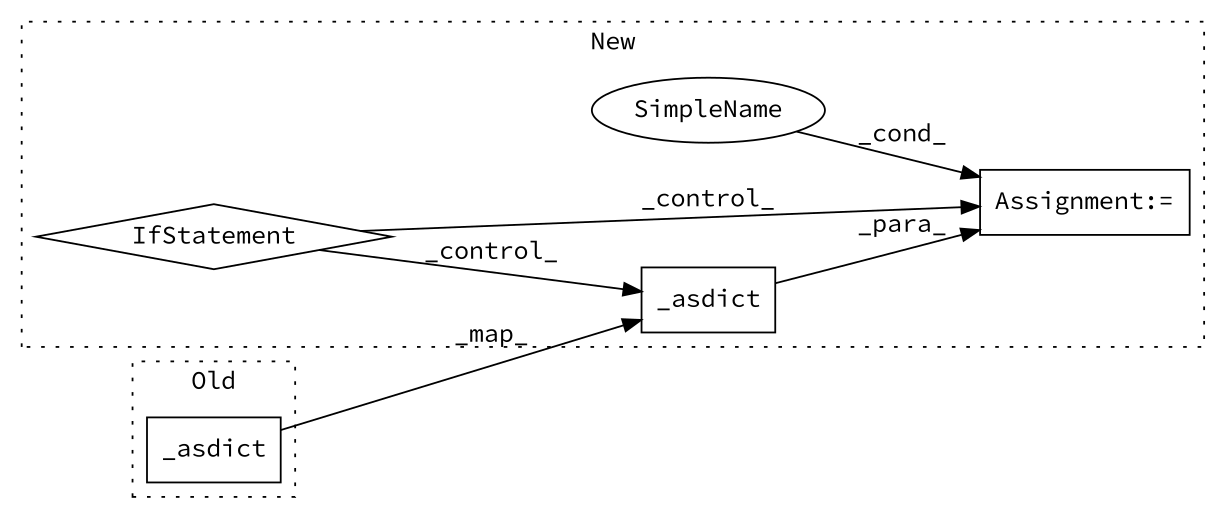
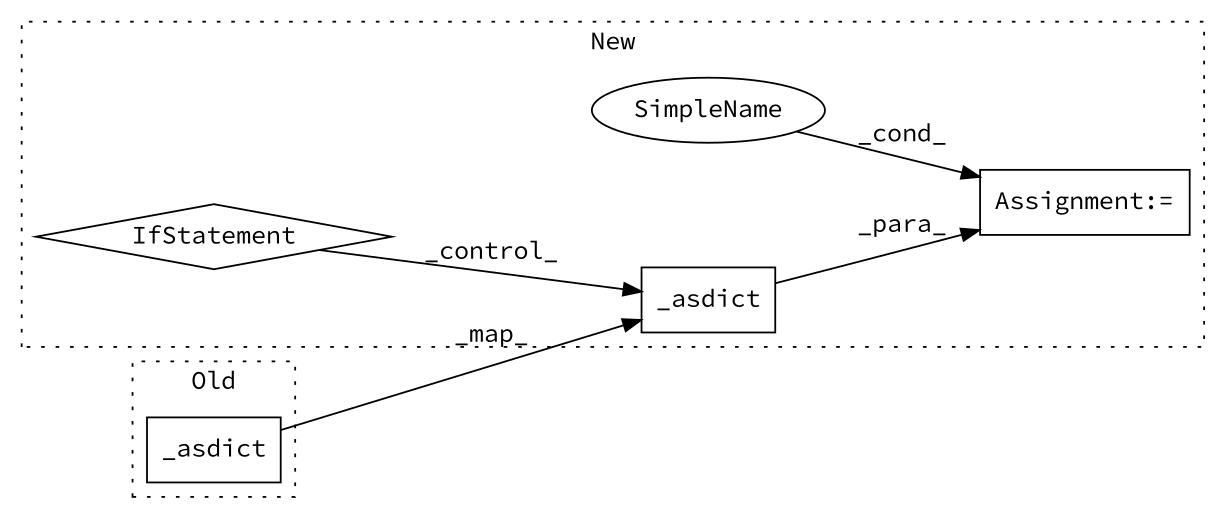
(661, 219) -> none
